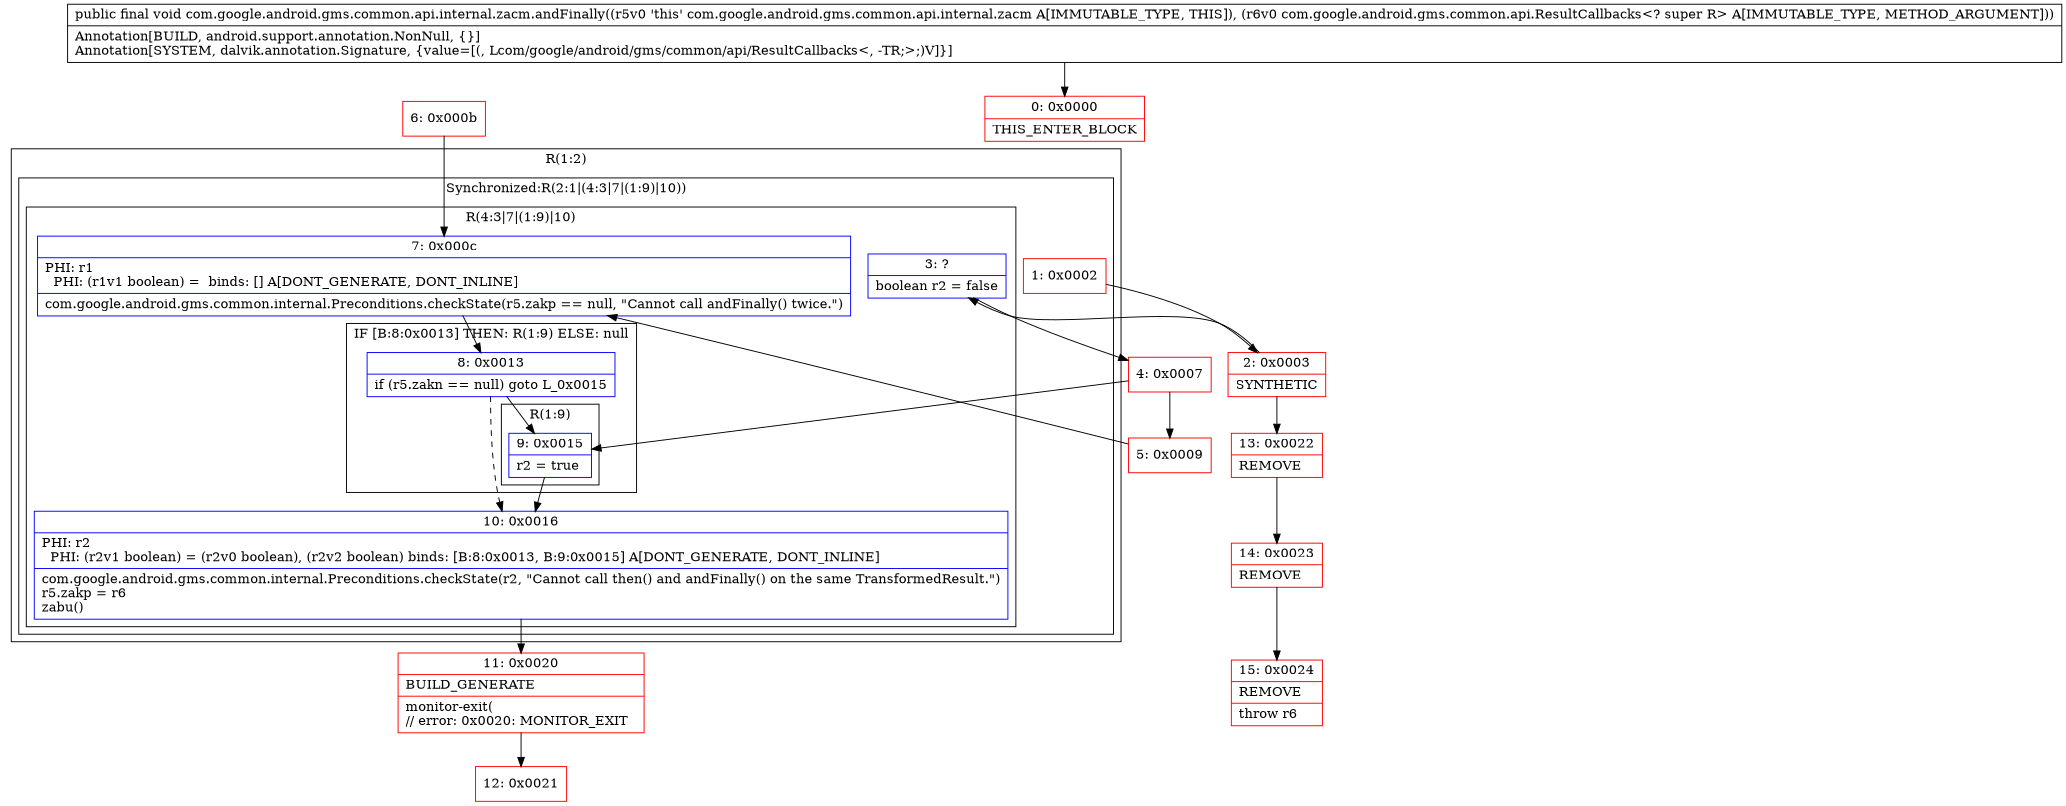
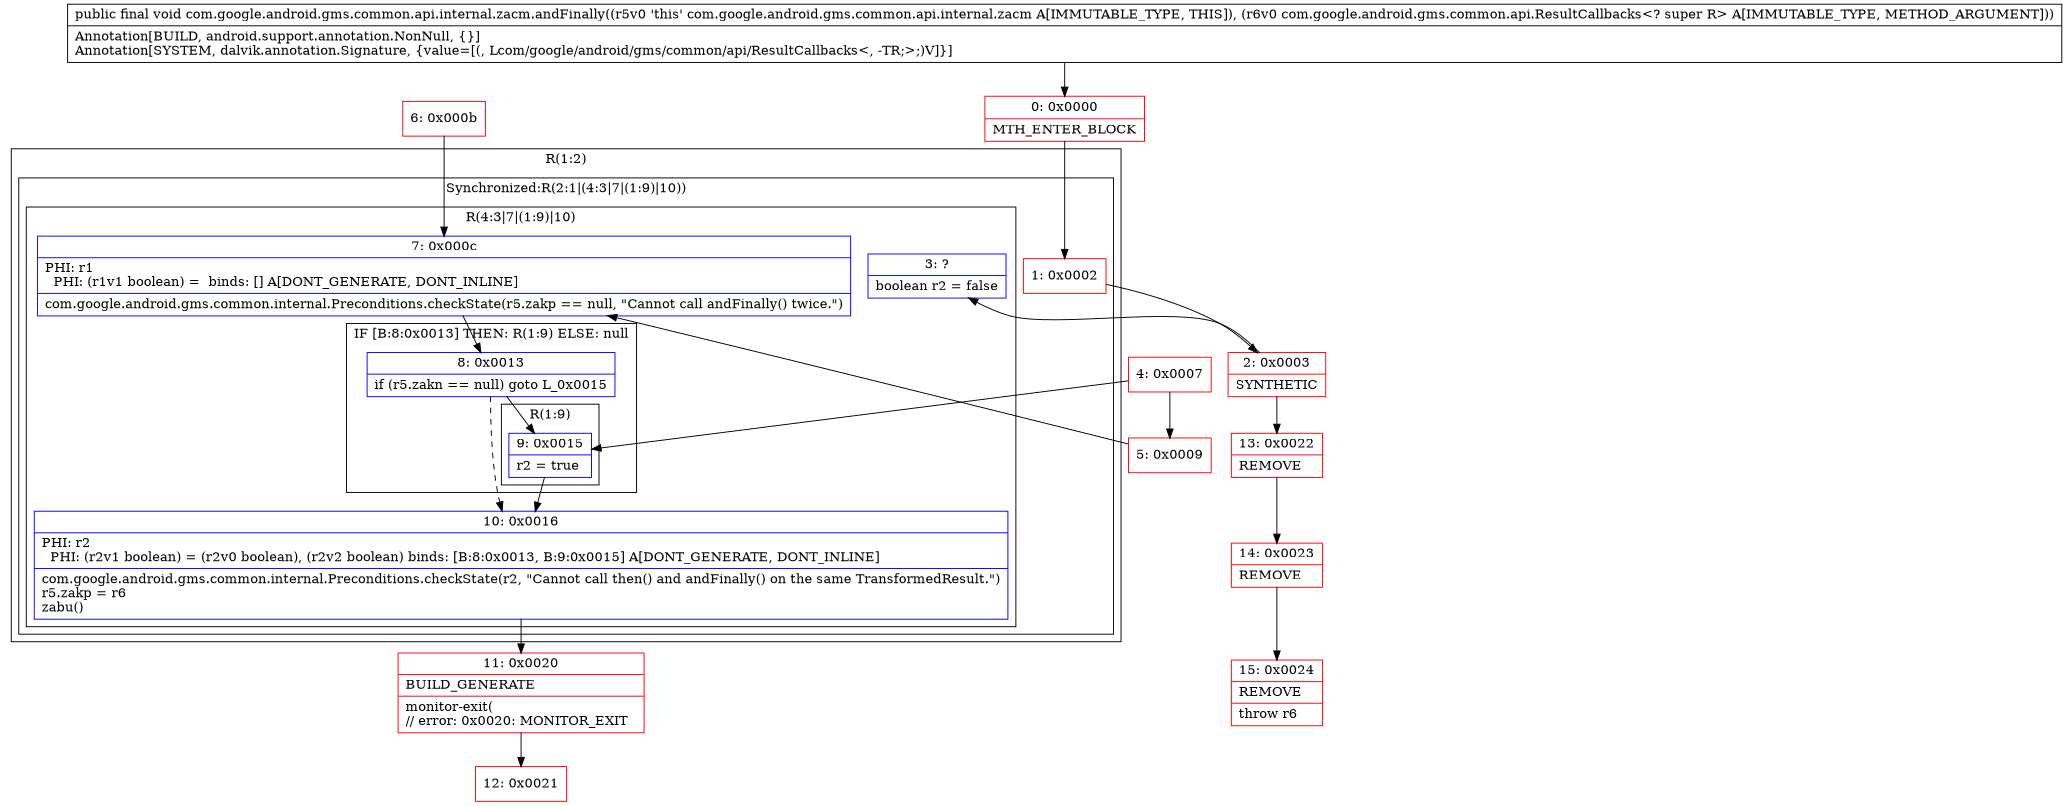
(1065, 130) -> (1065, 130)
none -> (1065, 195)
(1045, 330) -> none
